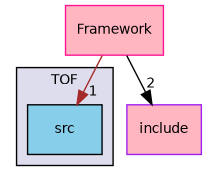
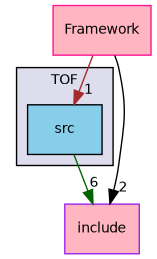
none -> (81, 174)
